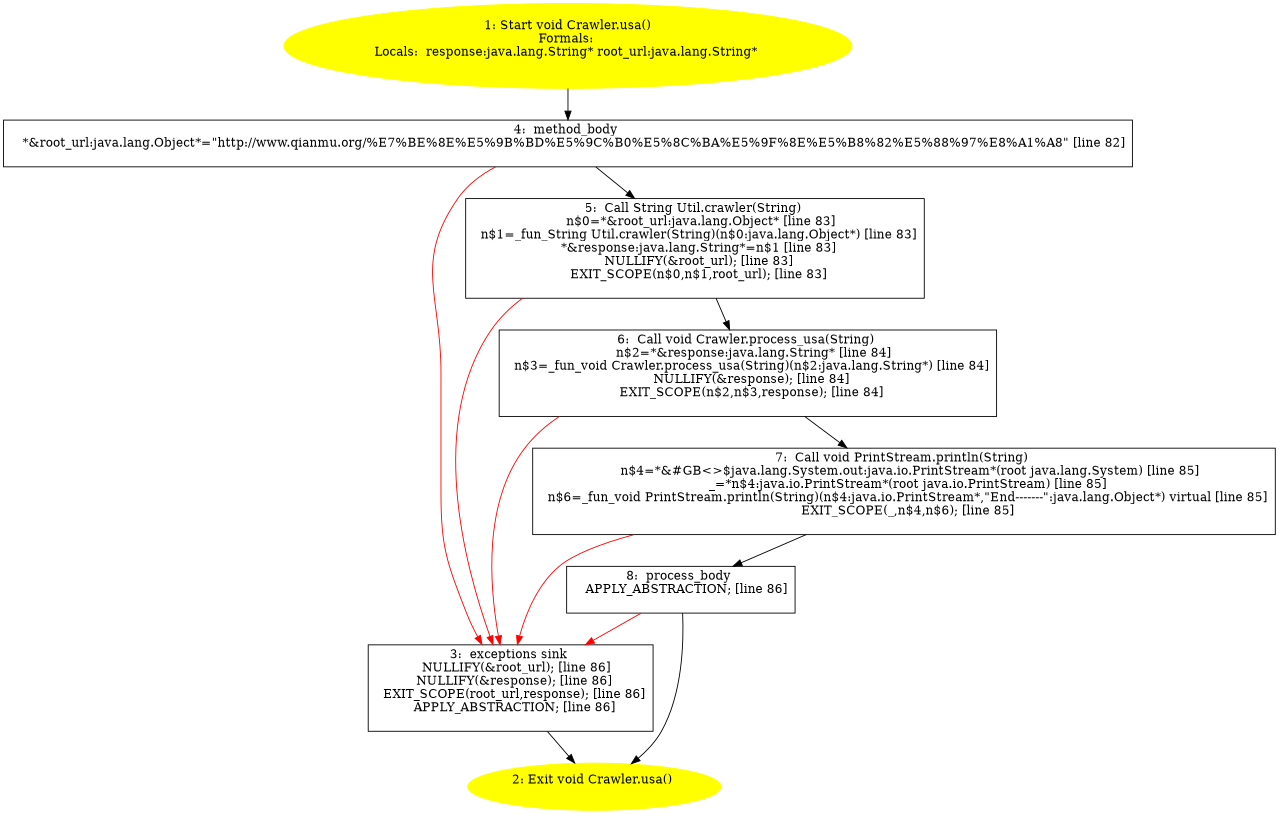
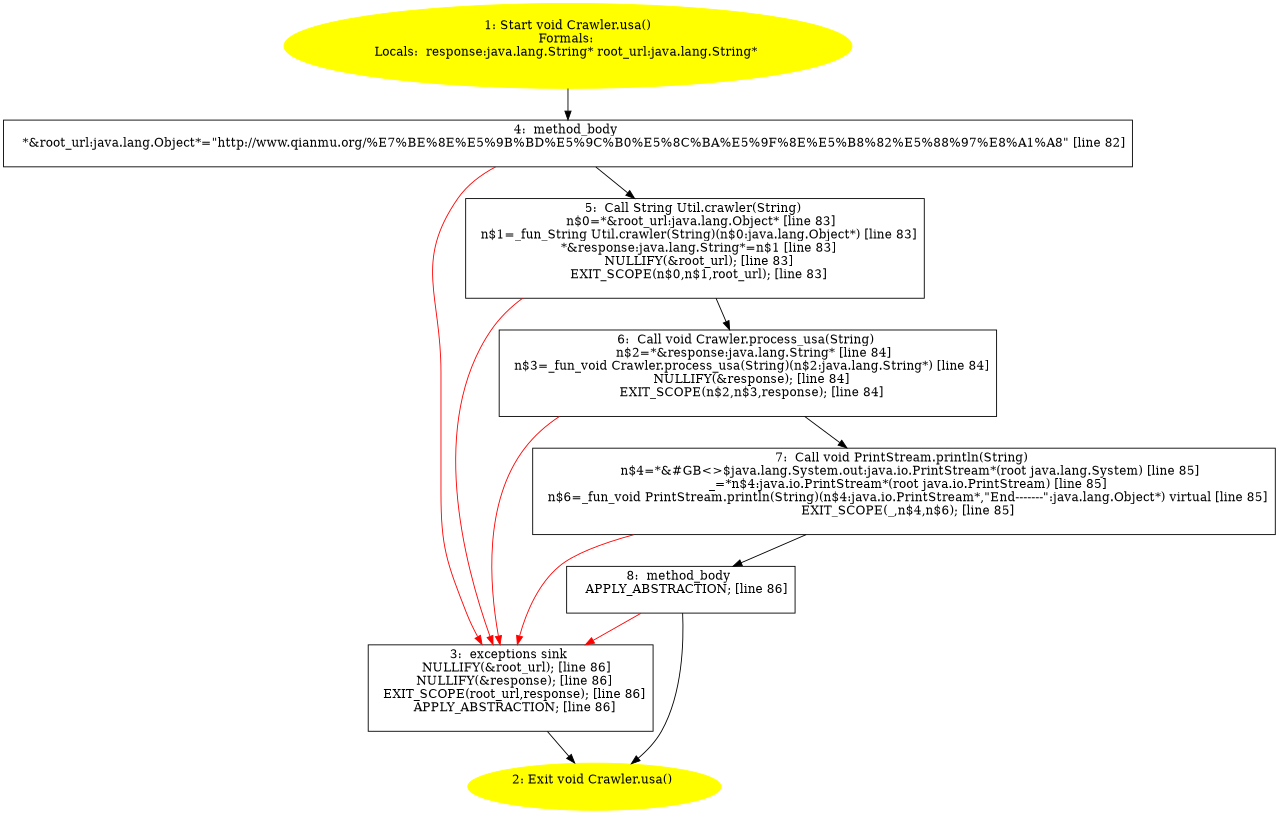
(681, 590) -> (681, 590)
